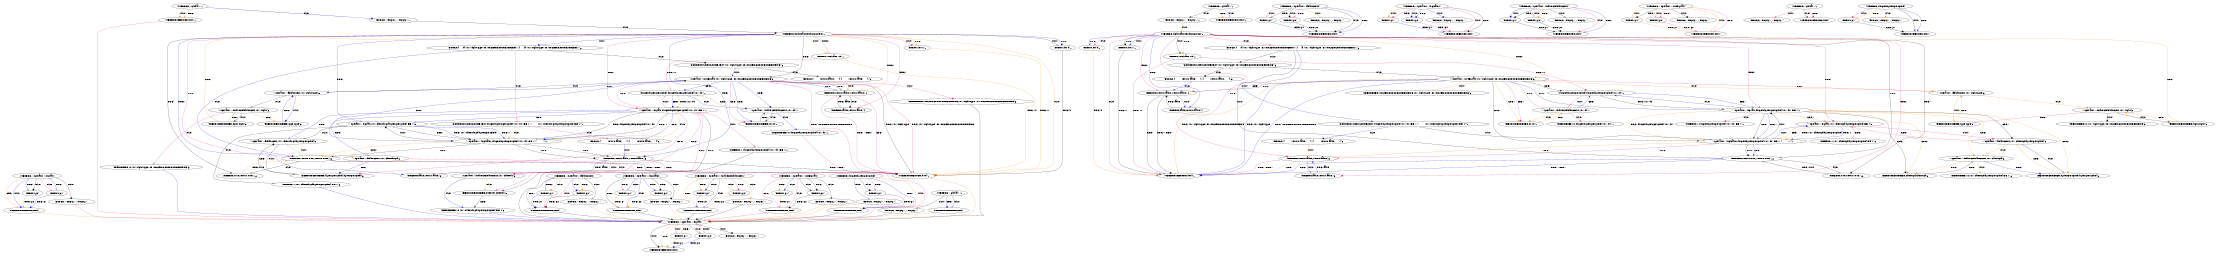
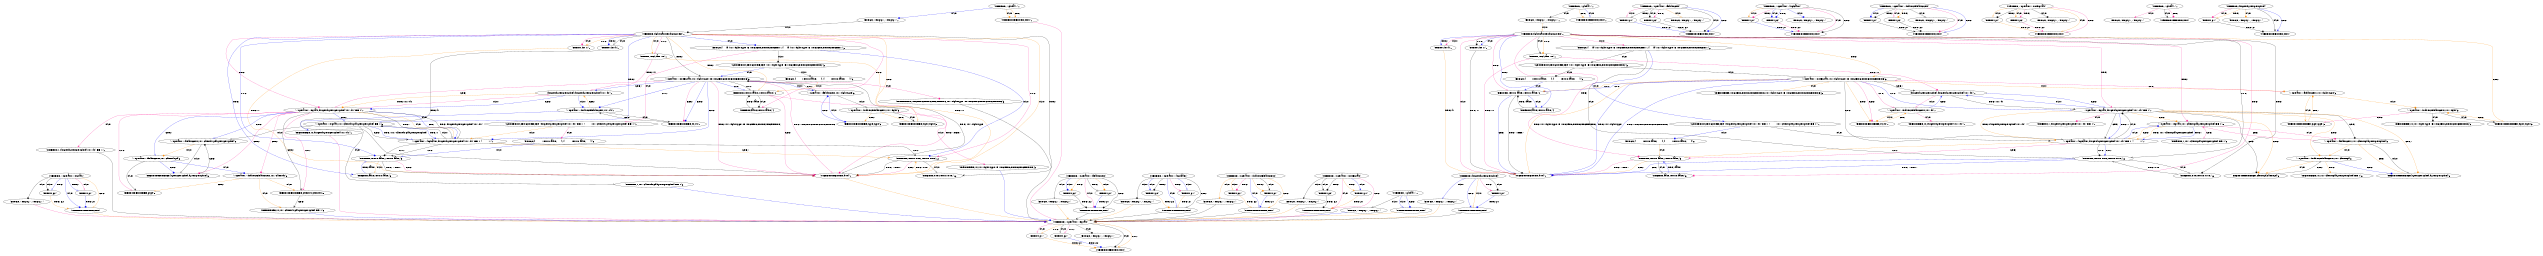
(568, 161) -> (205, 167)
(1955, 167) -> (2303, 167)
(1982, 167) -> (2332, 167)
(445, 191) -> (264, 197)
none -> (140, 193)
